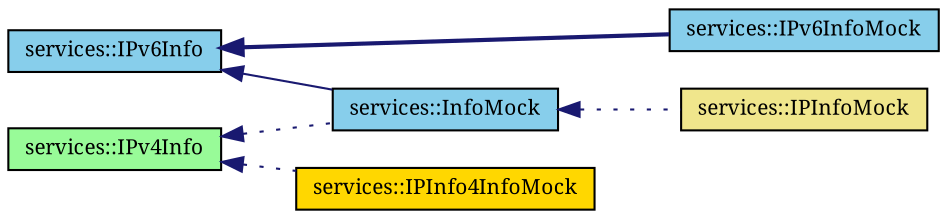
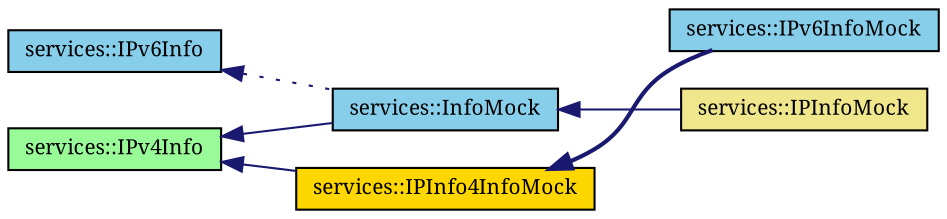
(456, 41) -> (643, 94)
(288, 82) -> (288, 82)
(630, 110) -> (615, 110)
(288, 128) -> (288, 128)
(270, 168) -> (270, 168)
